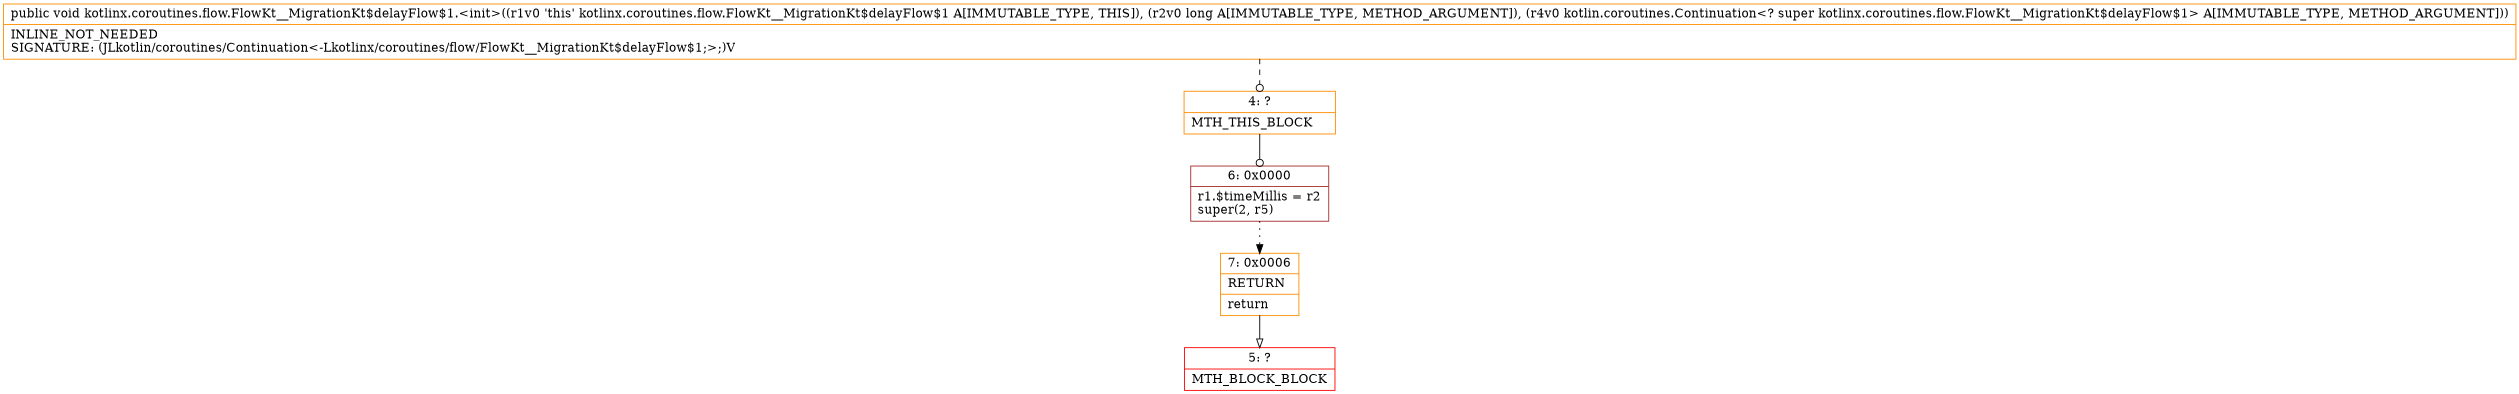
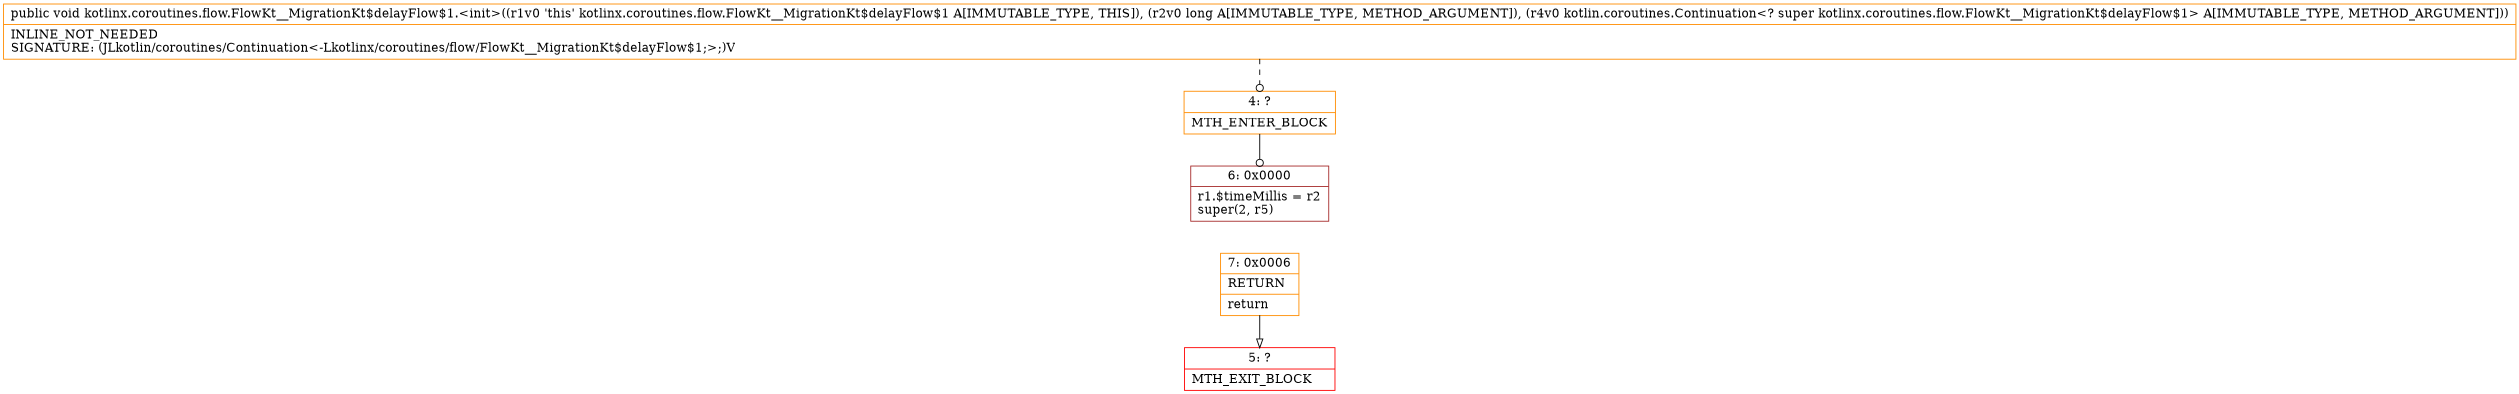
(1252, 123) -> (1260, 123)
(1260, 233) -> none
(1260, 379) -> (1252, 379)
